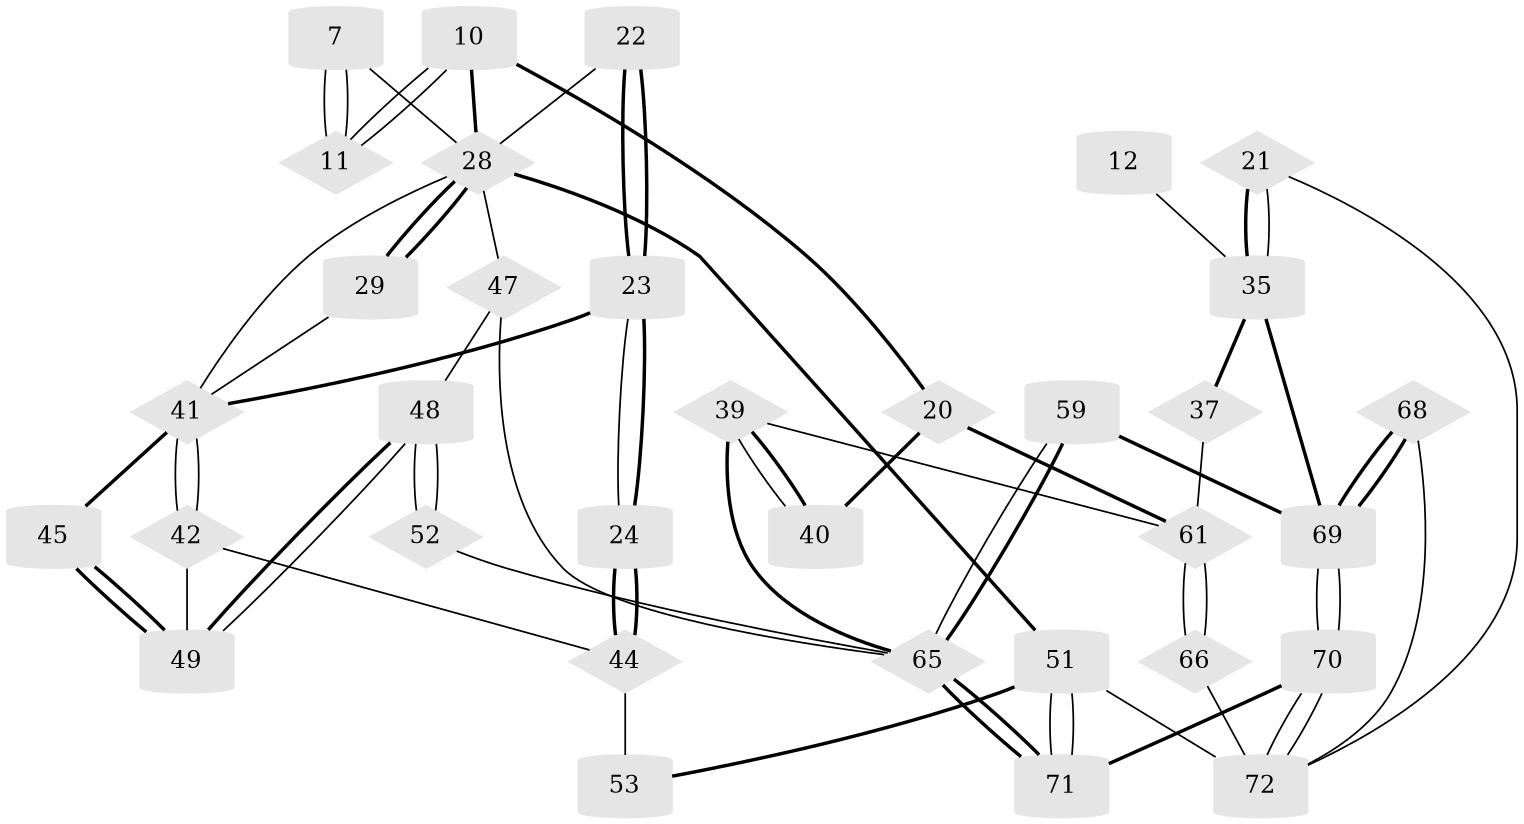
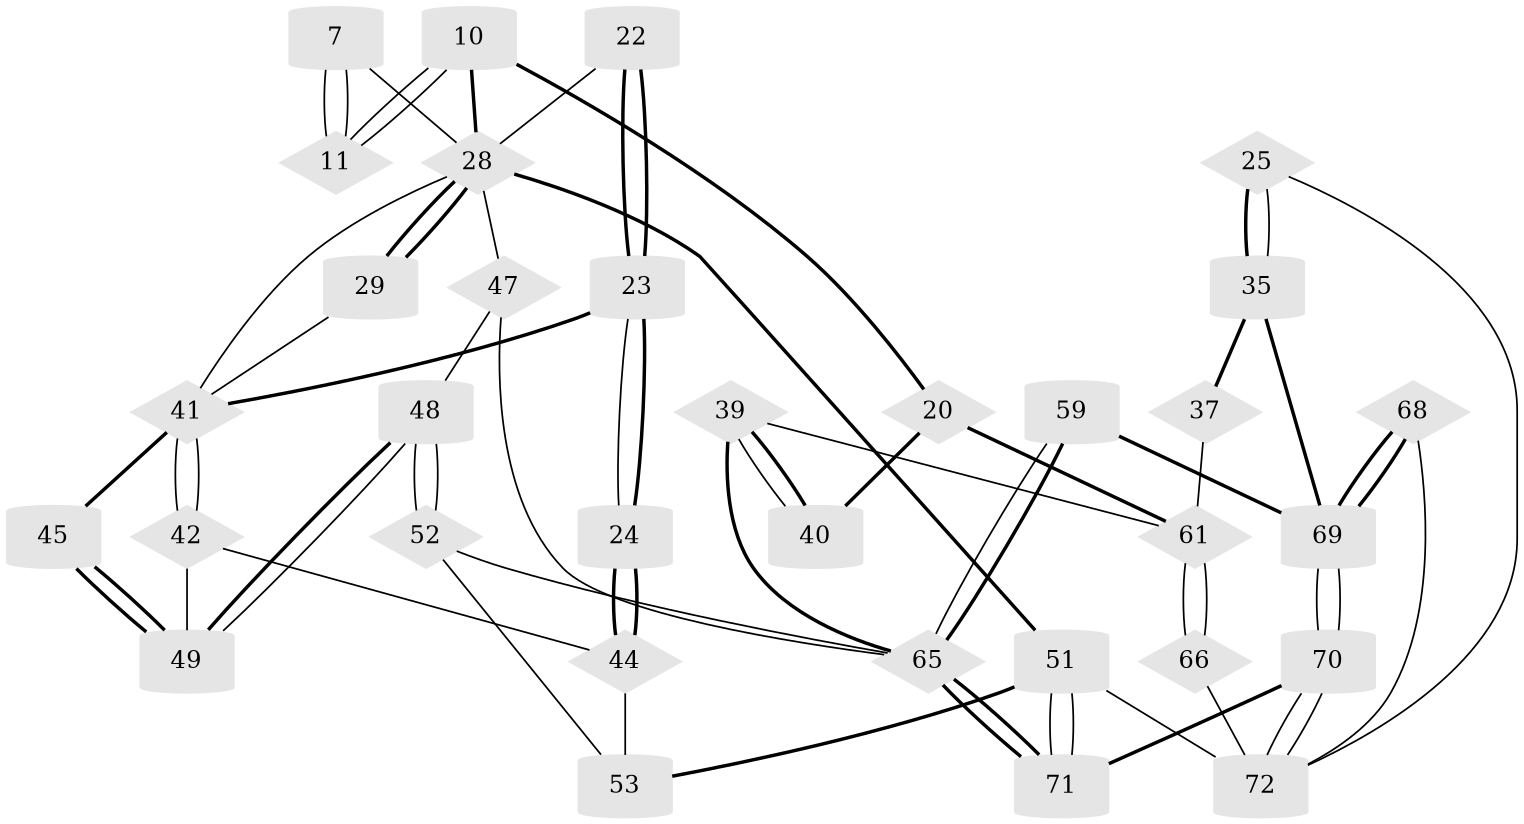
(1124, 163) -> none
(1257, 163) -> (1257, 163)
none -> (522, 657)
